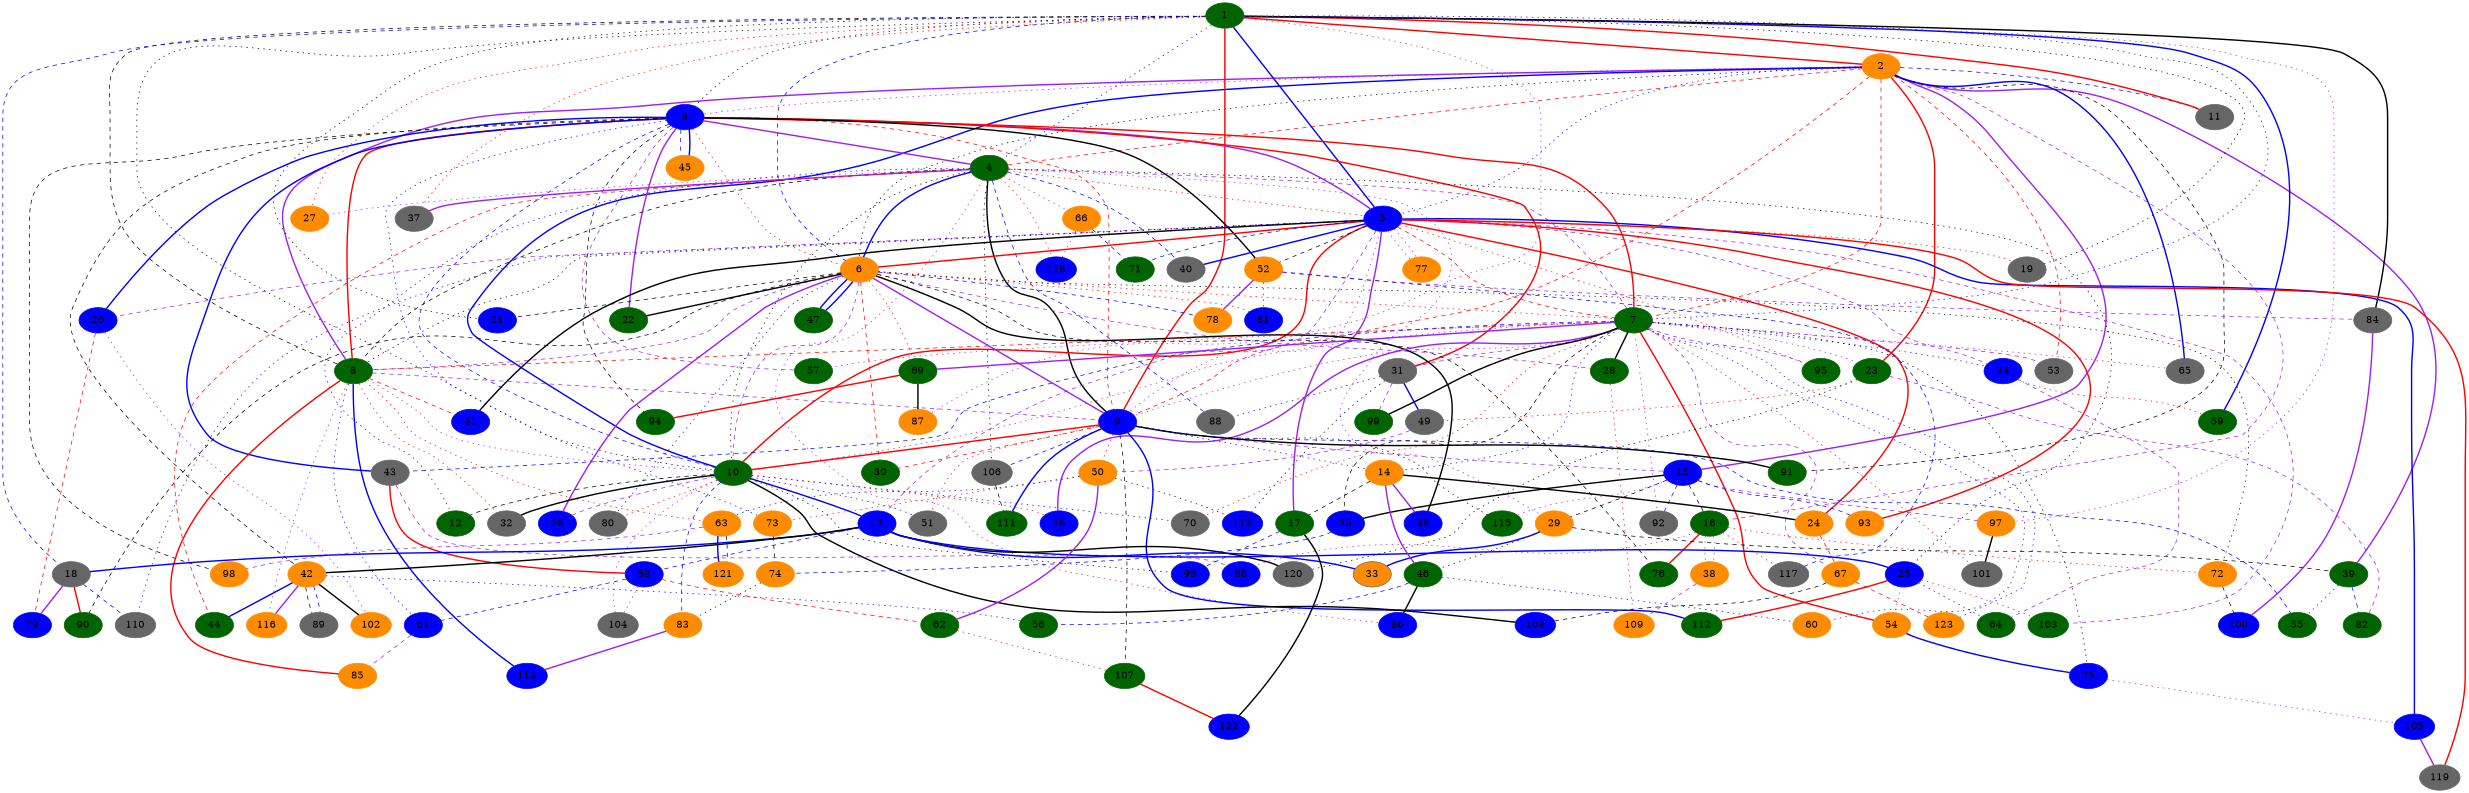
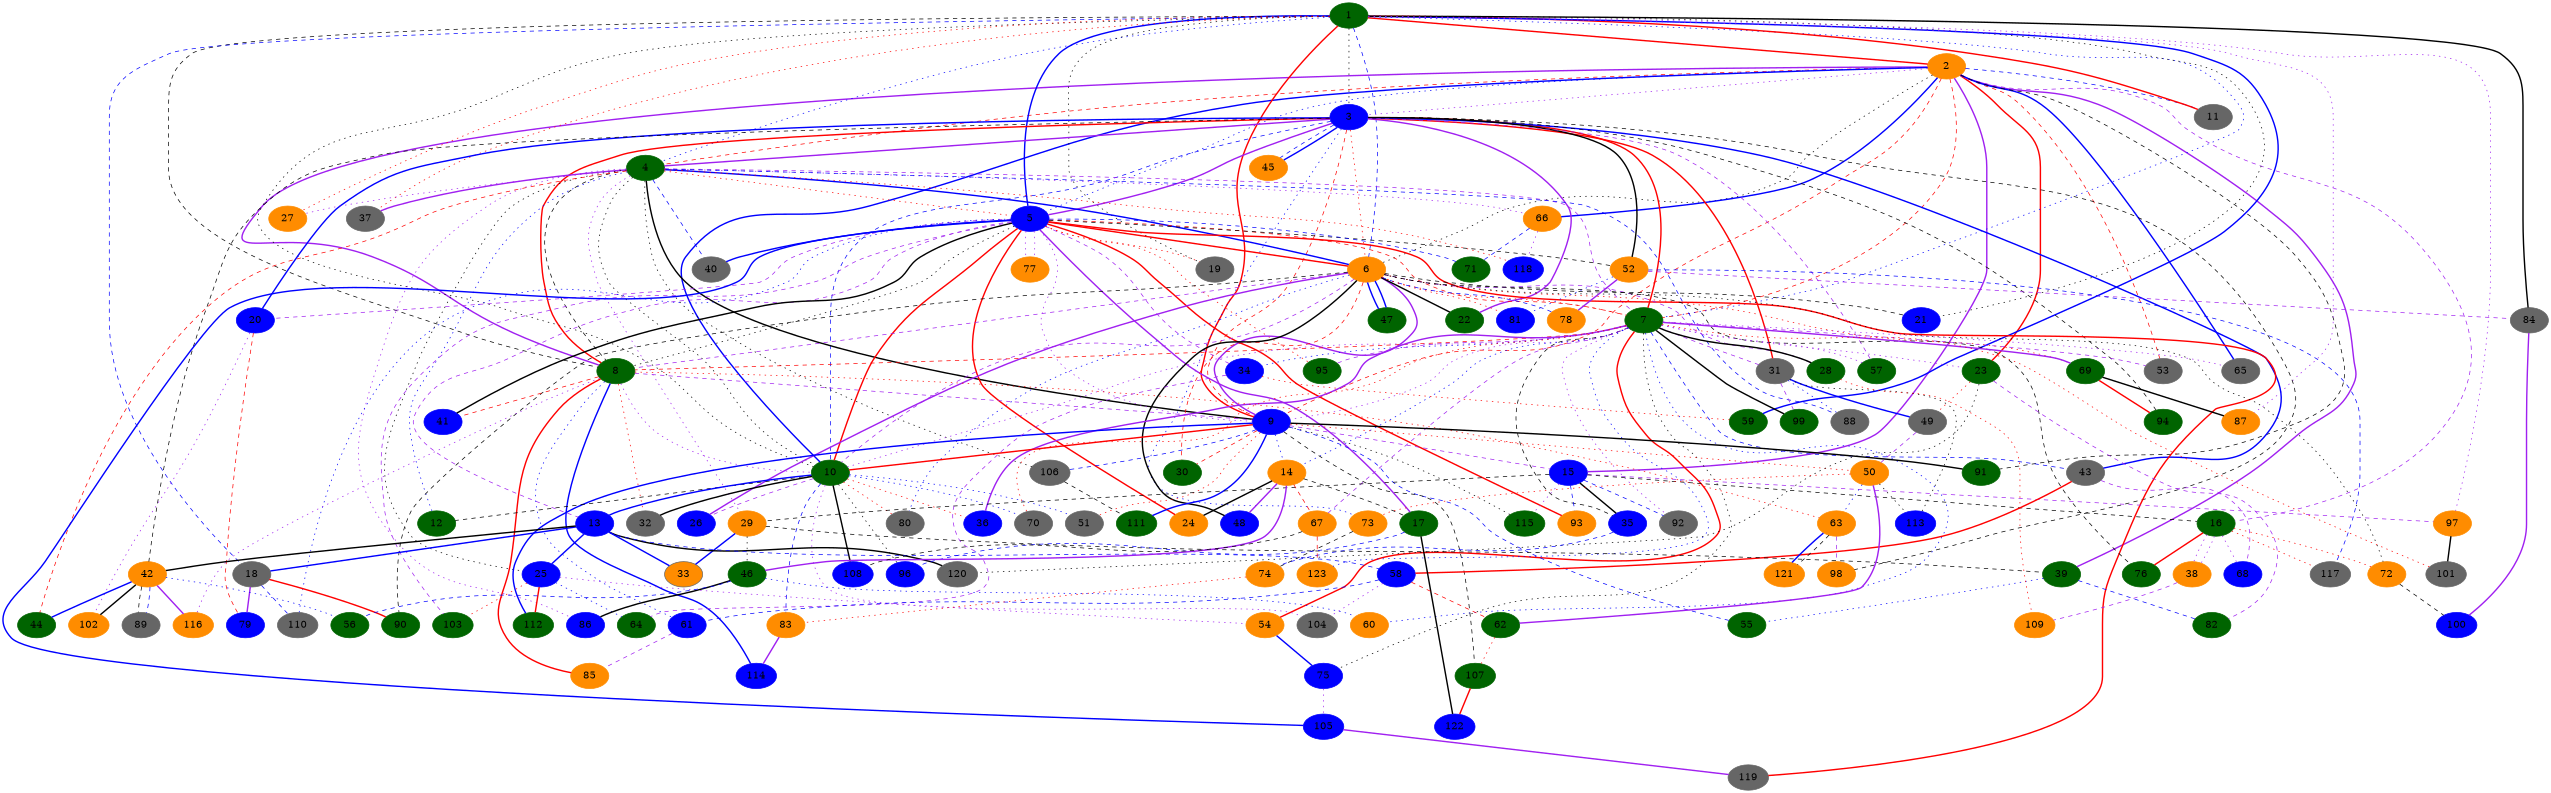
none -> (1768, 192)
(1827, 549) -> (1302, 498)
(728, 601) -> (1047, 597)
